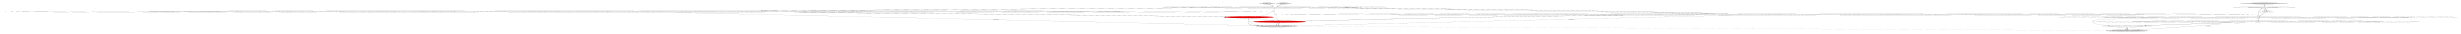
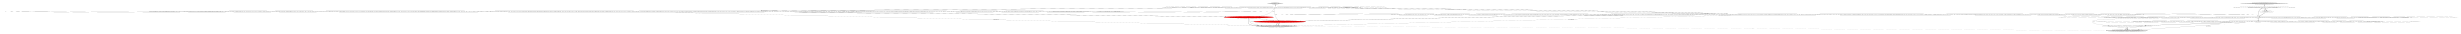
(1284, 3) -> none
